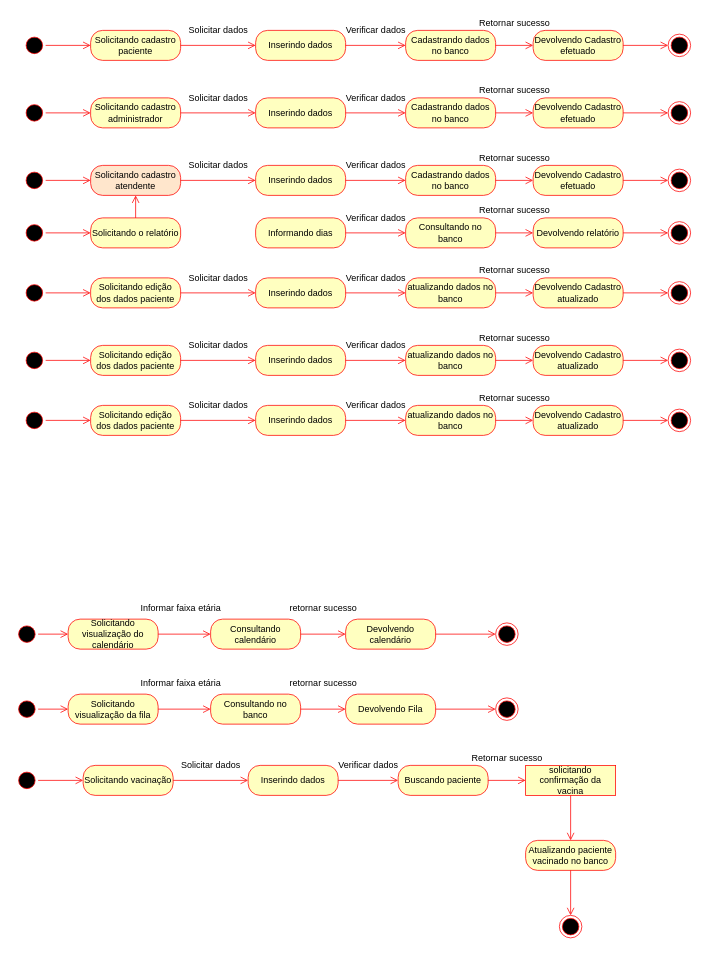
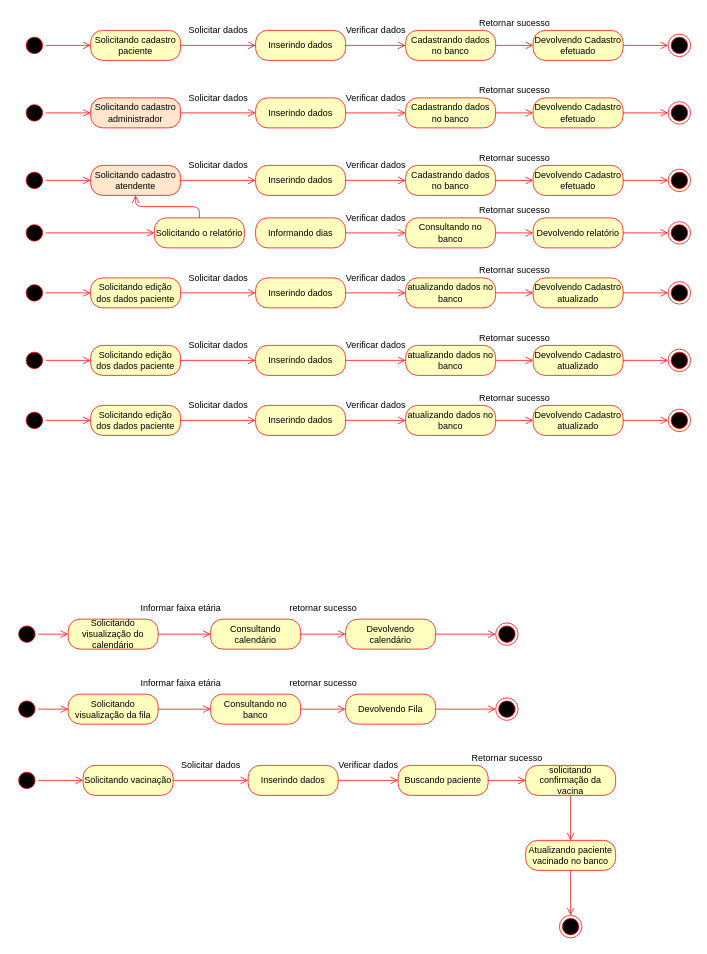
(135, 113) -> (135, 113)
(135, 233) -> (199, 233)
(570, 780) -> (570, 780)
